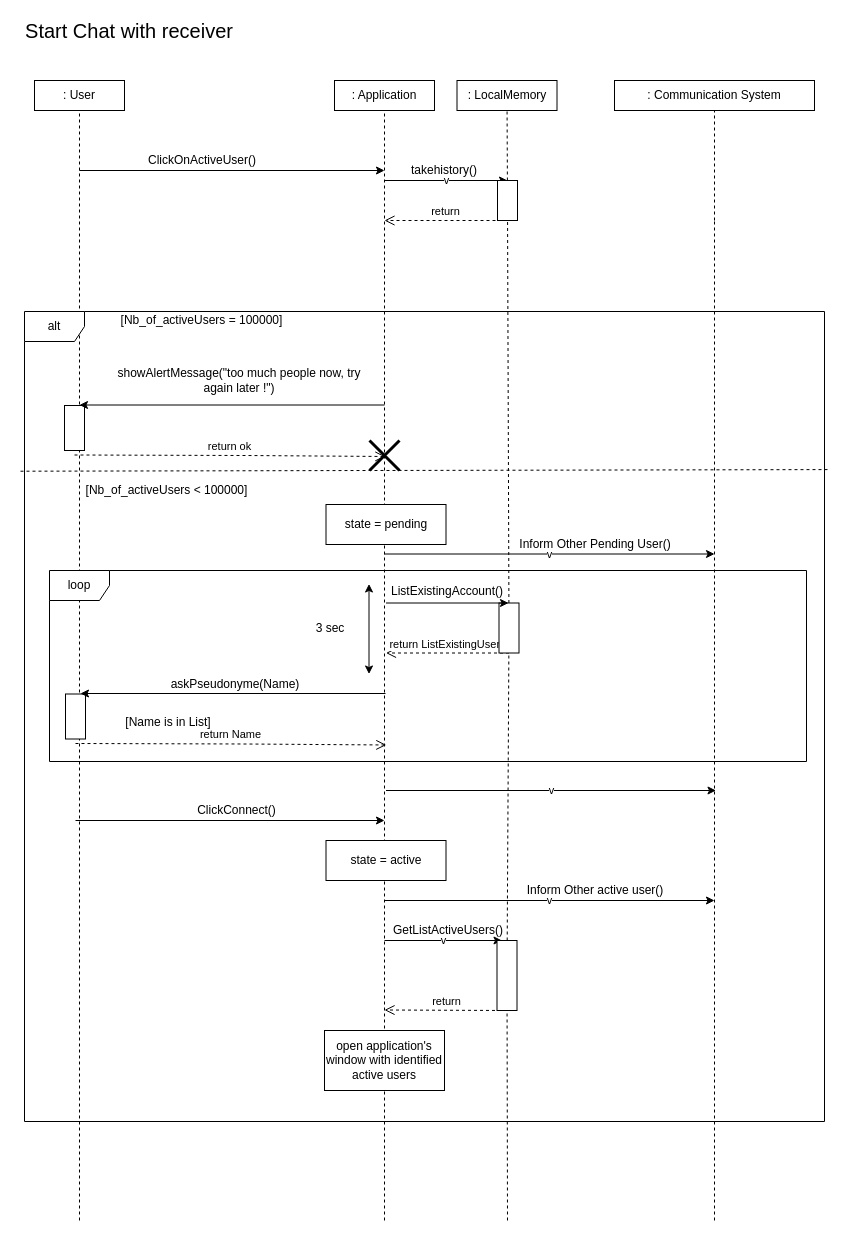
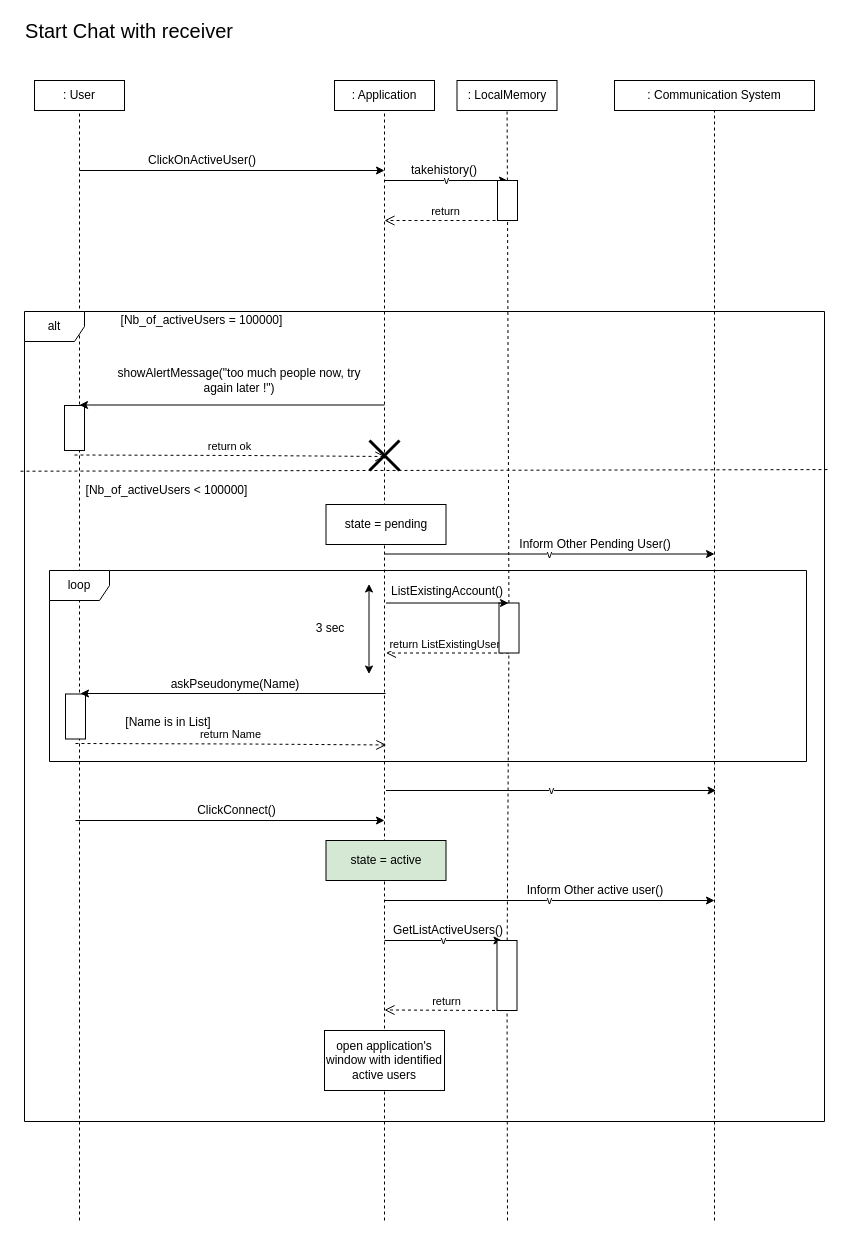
(386, 861) -> (386, 861)
